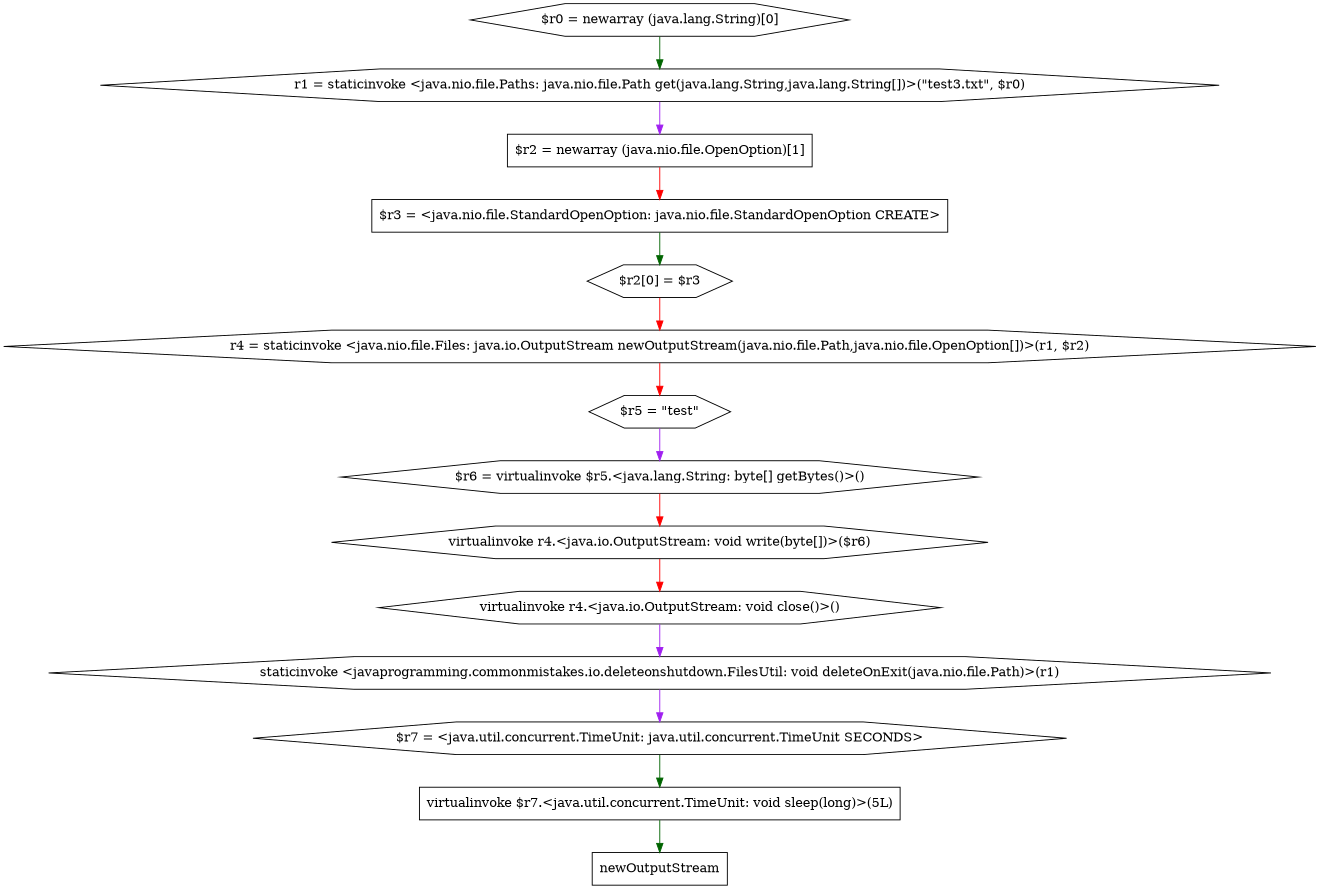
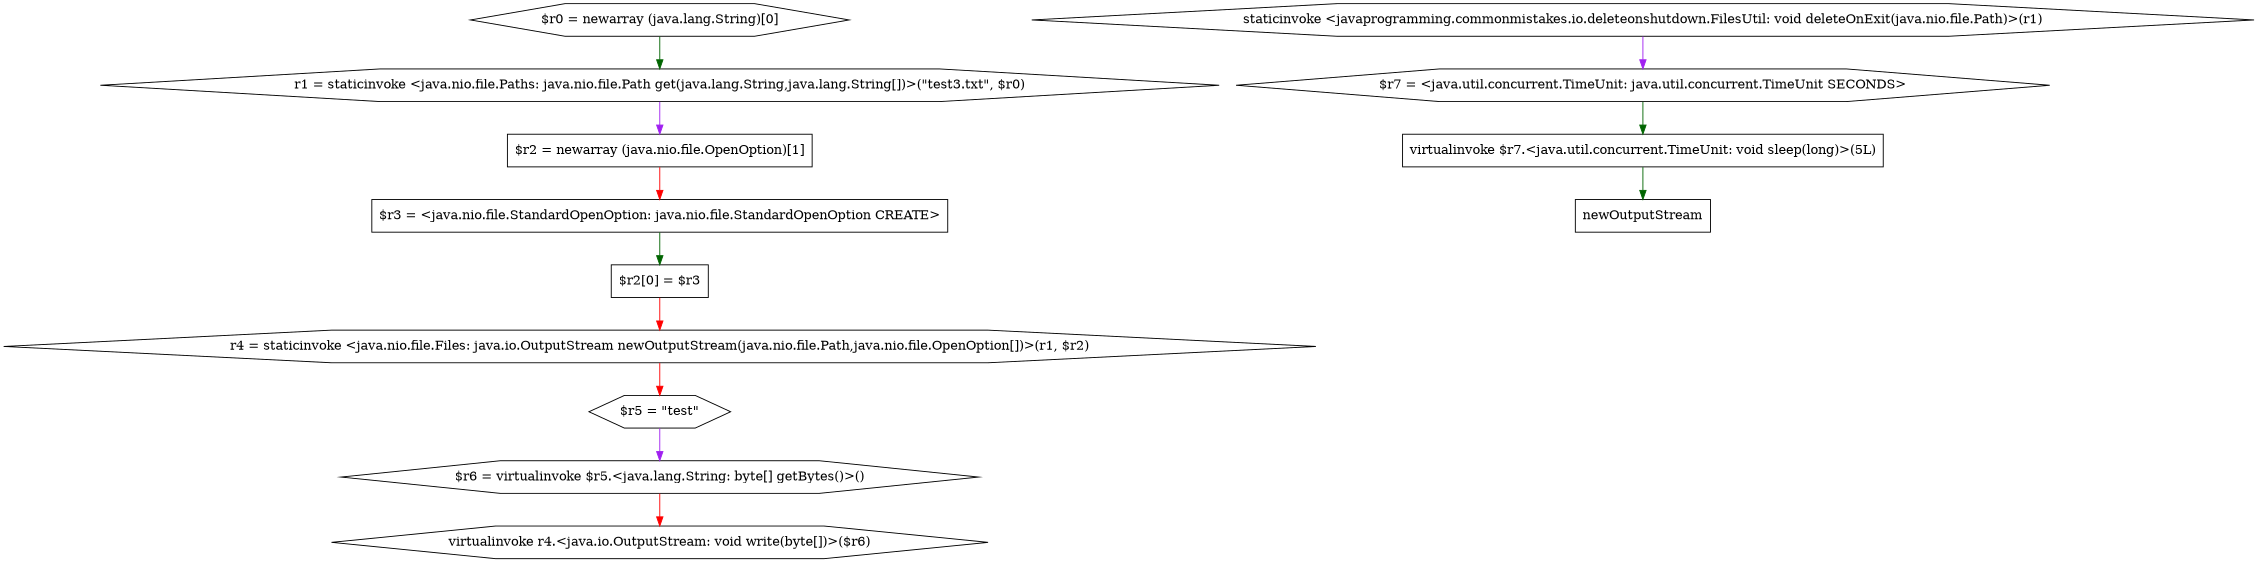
(660, 281) -> (660, 281)
(660, 608) -> none
